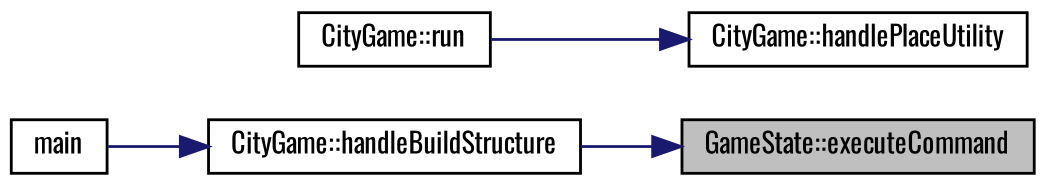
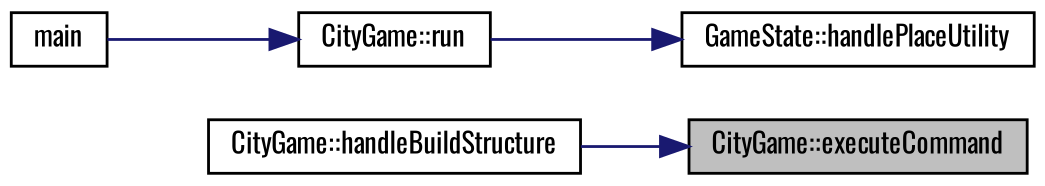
(858, 39) -> (858, 39)
(144, 147) -> (188, 39)
(858, 147) -> (858, 147)
